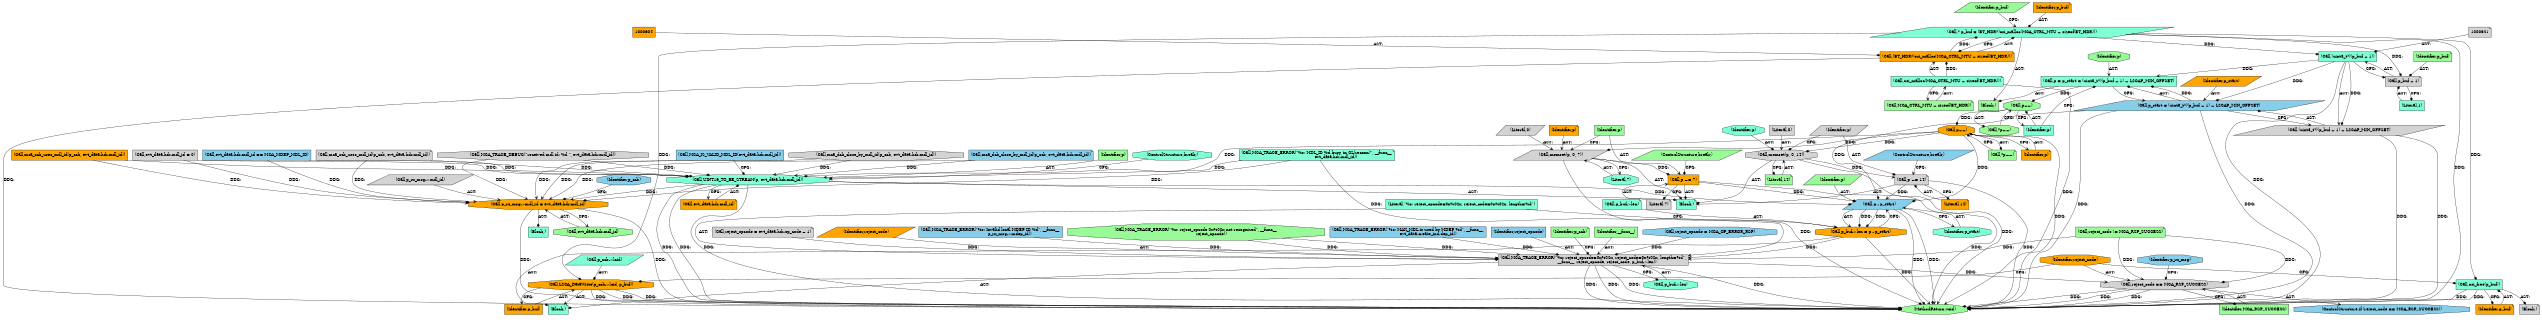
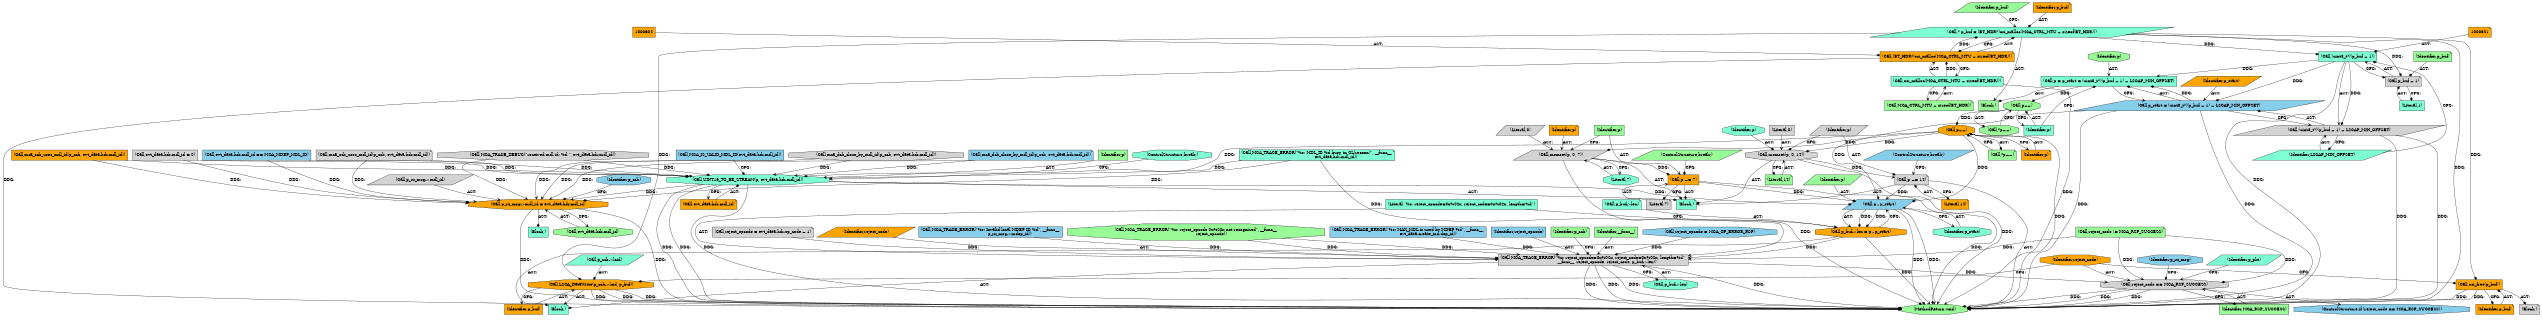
(2480, 32) -> (2480, 32)
none -> (1960, 68)
none -> (2322, 155)
(2029, 247) -> (2029, 247)
none -> (2244, 260)
(2479, 285) -> (2479, 285)
